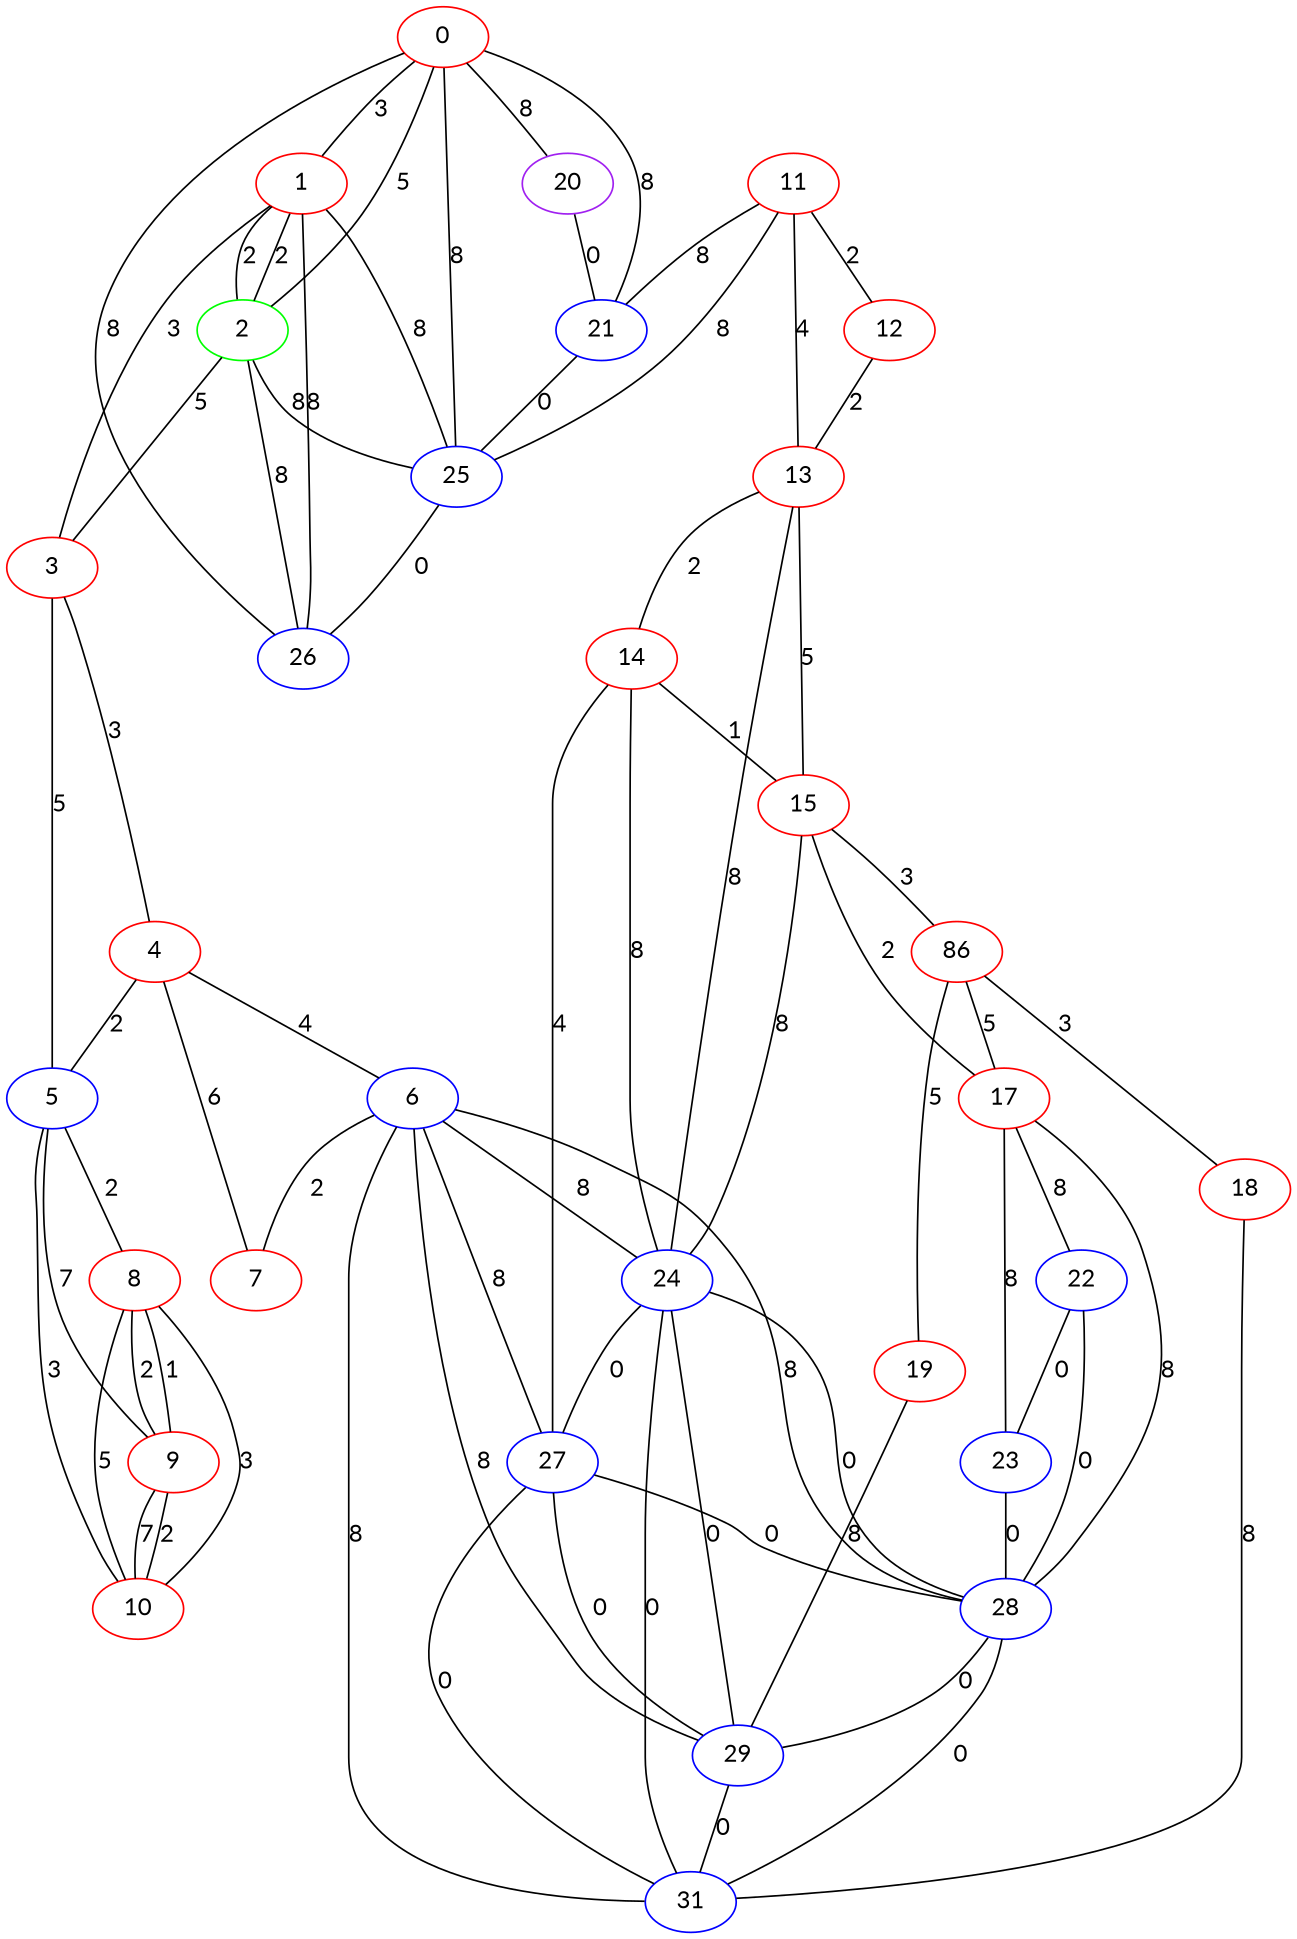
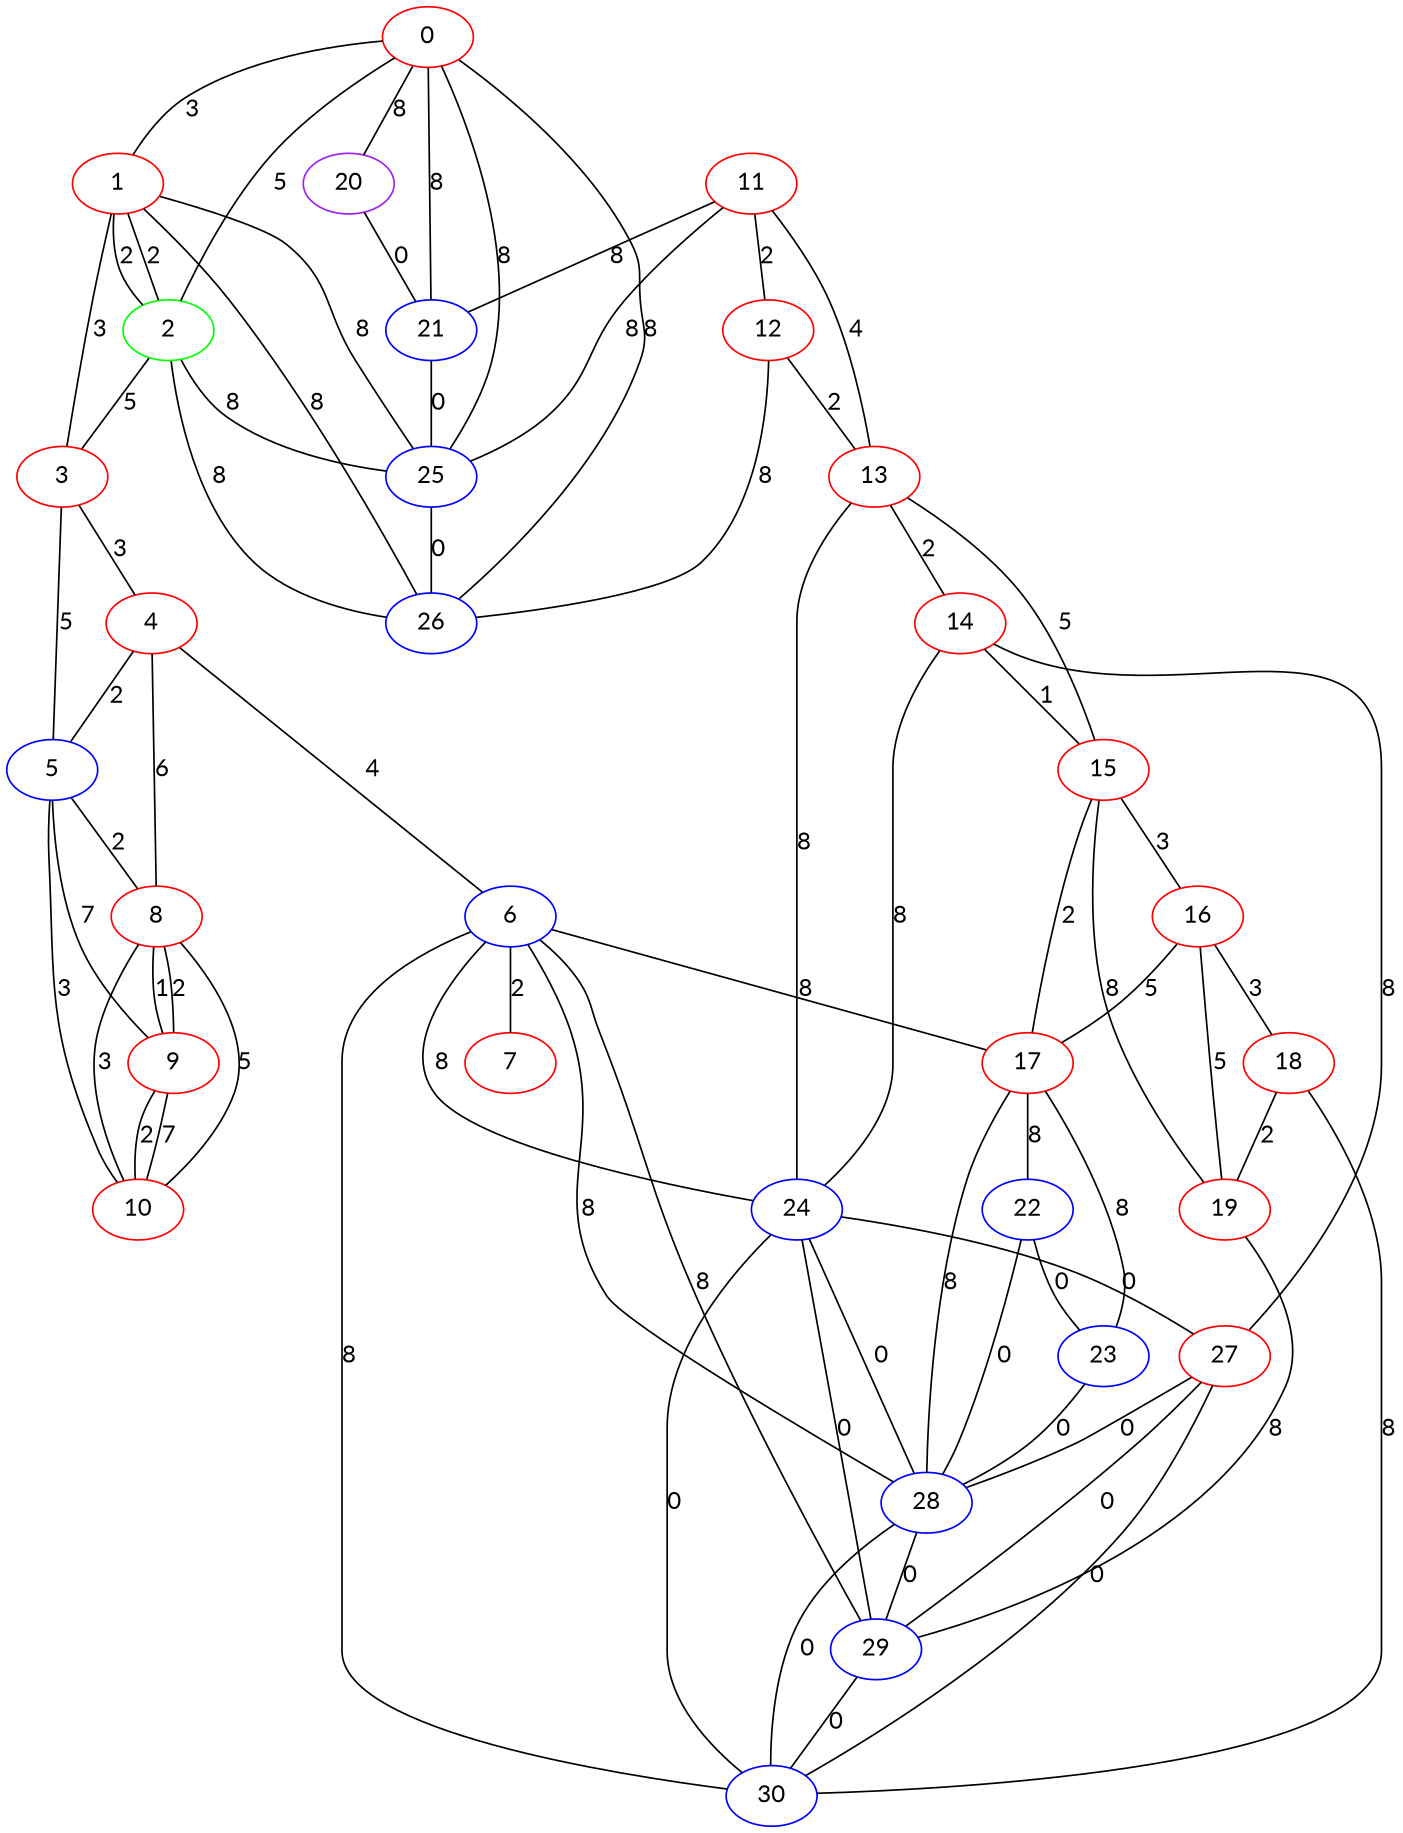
none -> (695, 567)
(957, 952) -> (1198, 916)
(560, 1025) -> (1389, 990)
(768, 1052) -> (1103, 994)
(206, 1116) -> (154, 770)
none -> (1257, 1136)
(482, 1281) -> (769, 990)
(553, 1462) -> (1225, 1356)
(691, 1902) -> (772, 1796)
